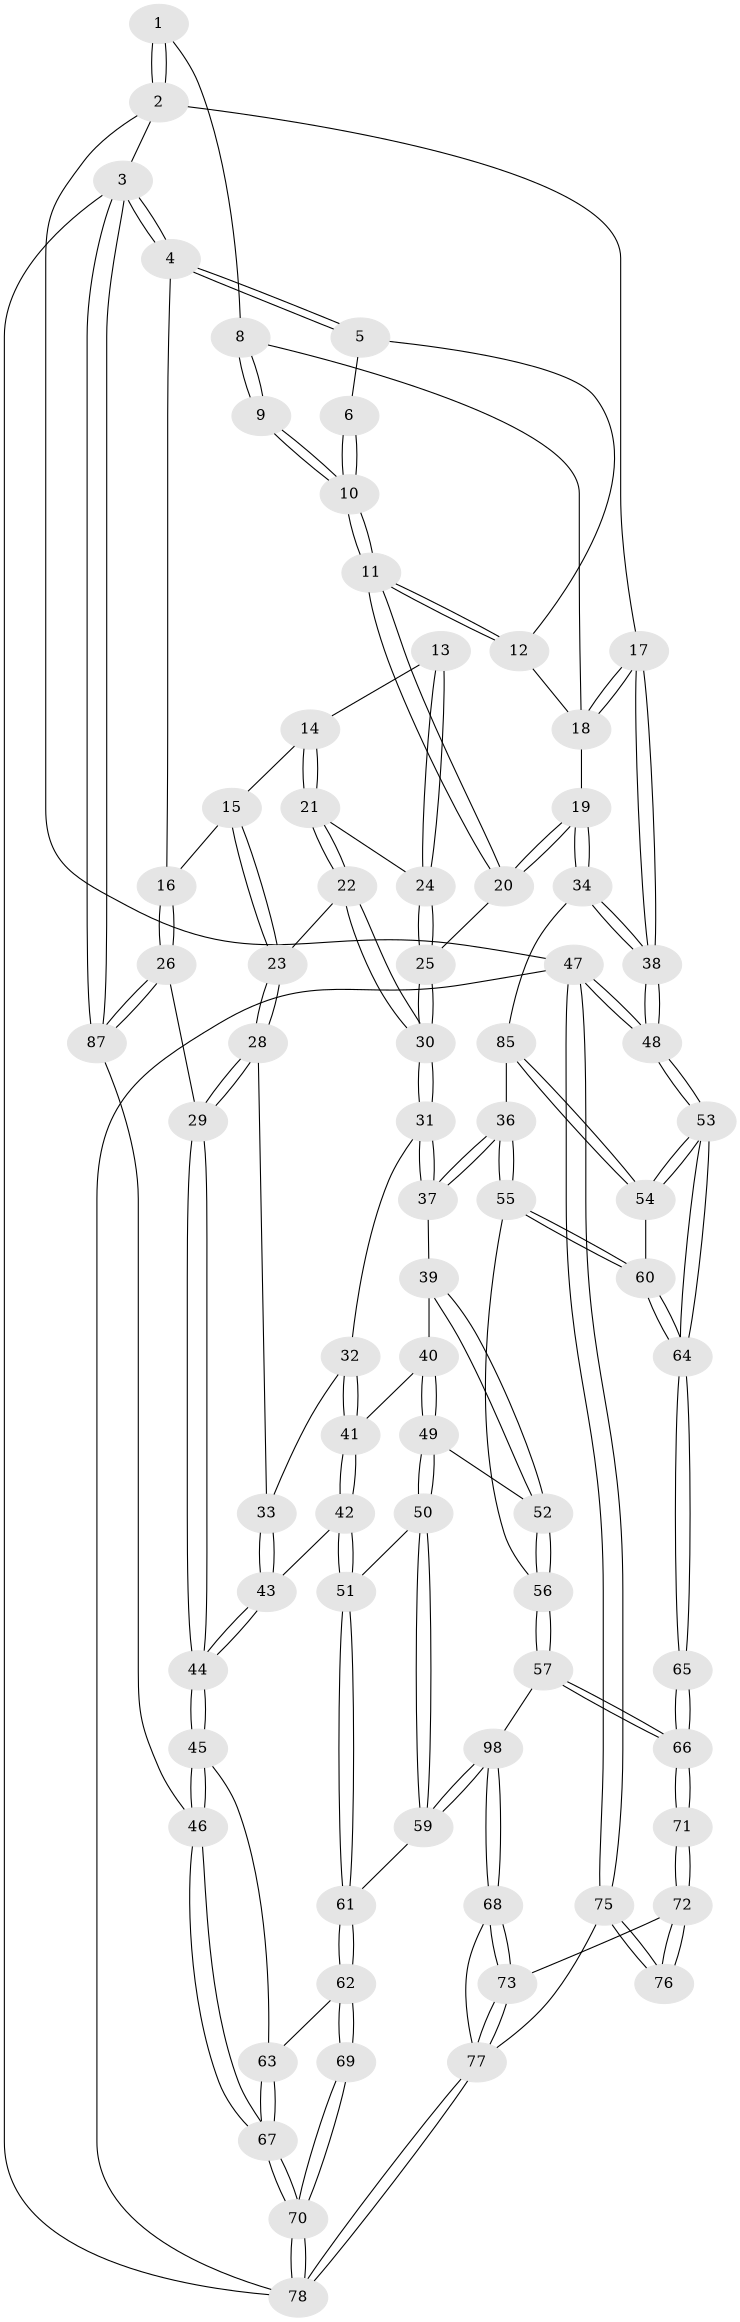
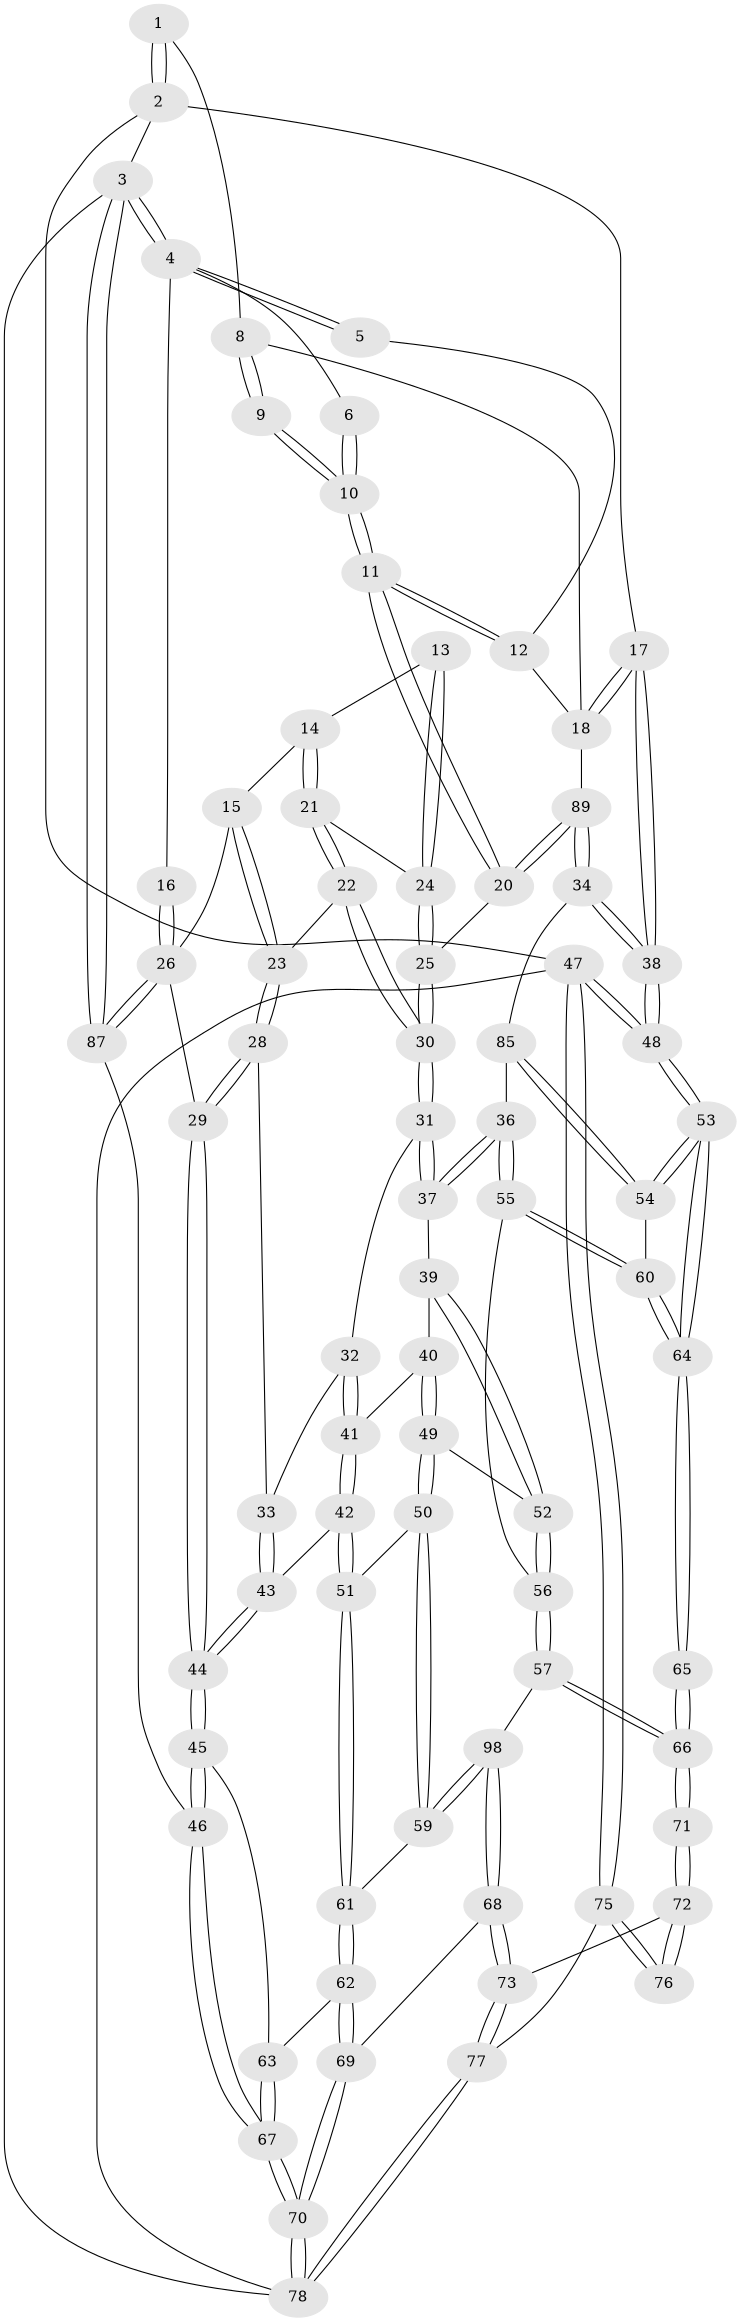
(355, 377) -> (281, 319)
(581, 808) -> (581, 808)
(199, 847) -> (212, 890)
(466, 1982) -> (420, 1984)
